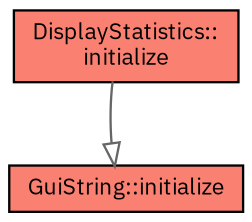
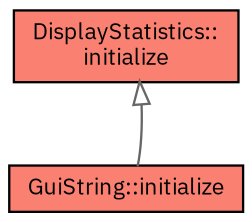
(111, 112) -> (141, 136)
